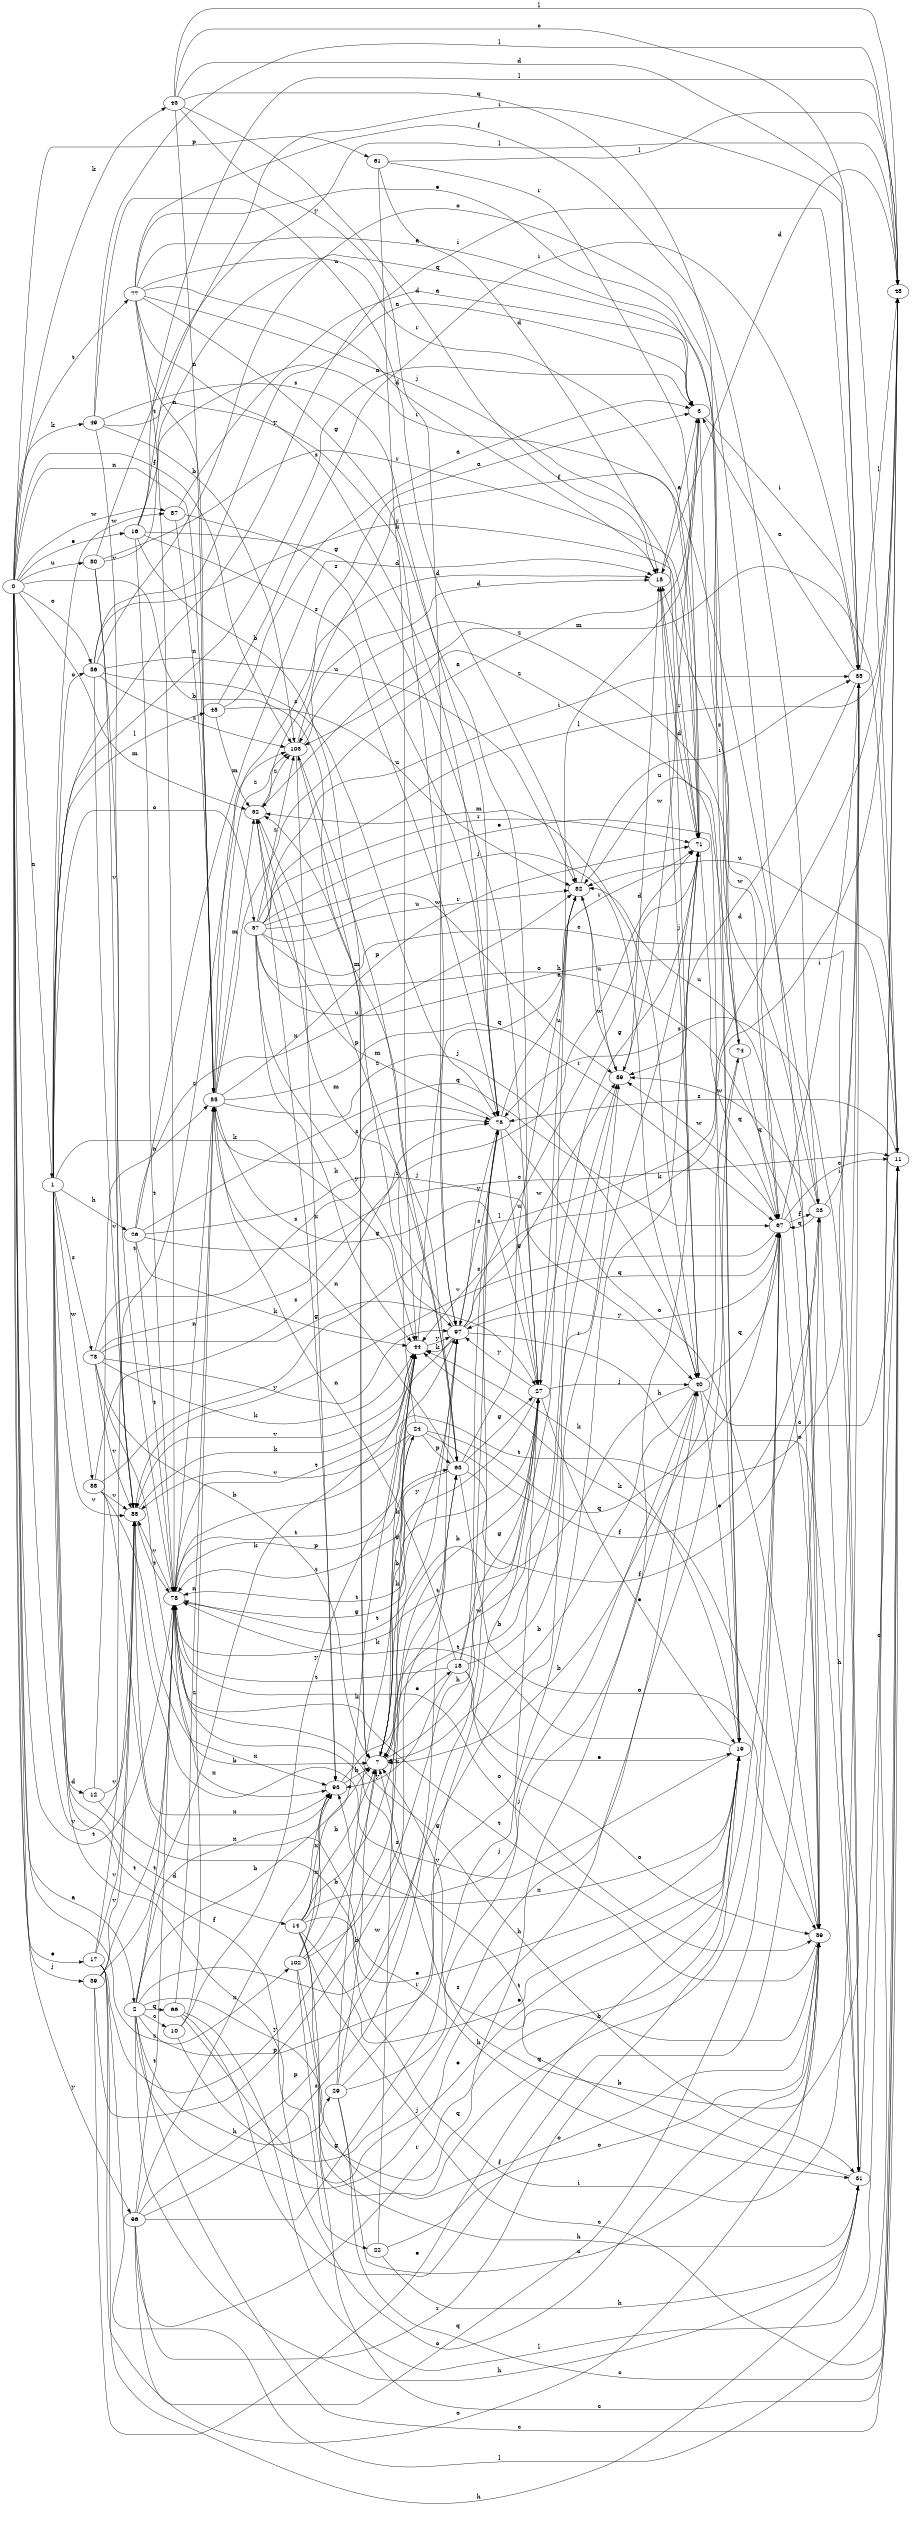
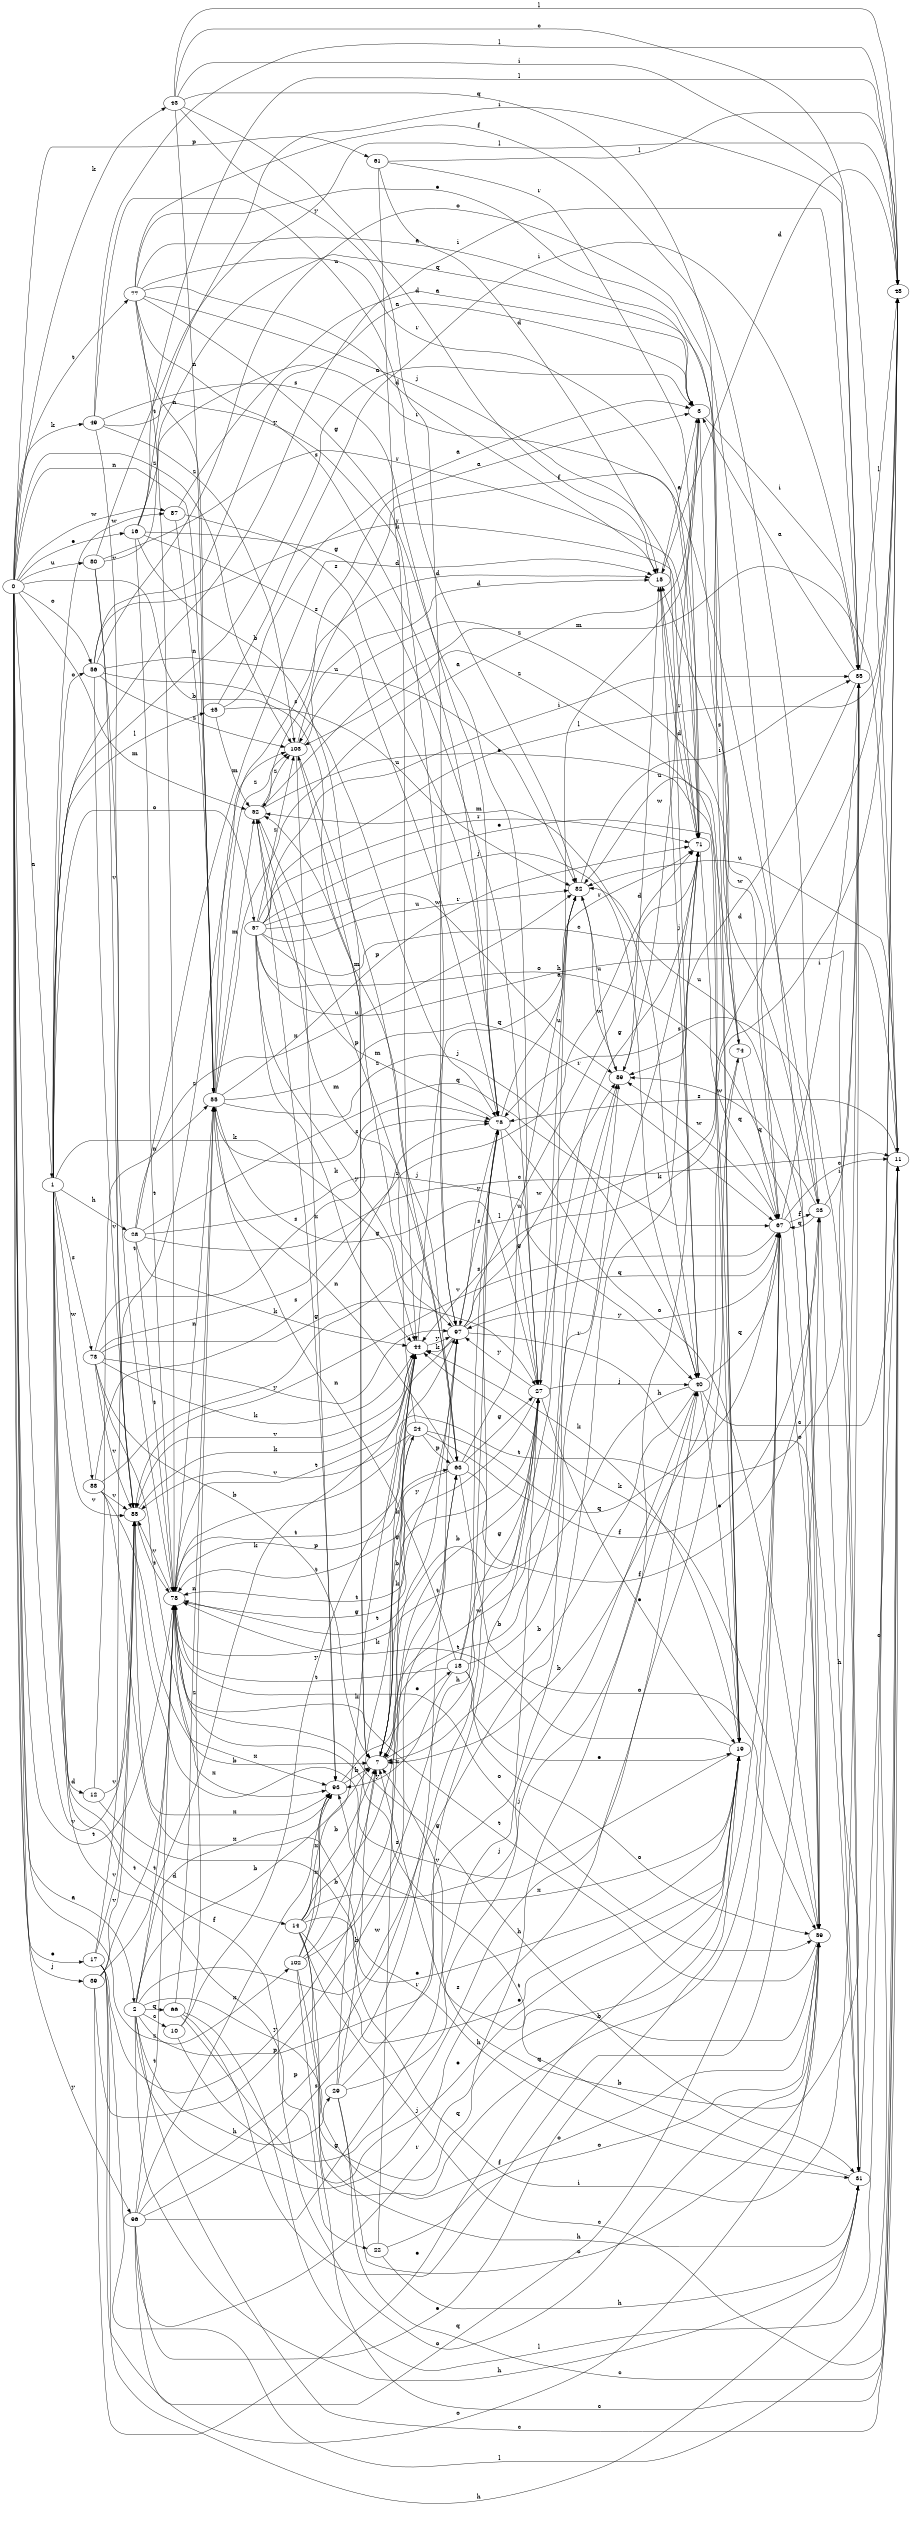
(519, 61) -> (519, 61)
(155, 463) -> (155, 463)
(194, 472) -> (194, 472)
(135, 1235) -> (135, 1235)
none -> (725, 1285)
(438, 2308) -> (438, 2308)
